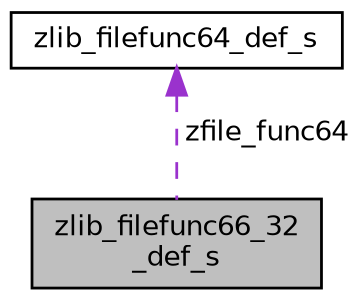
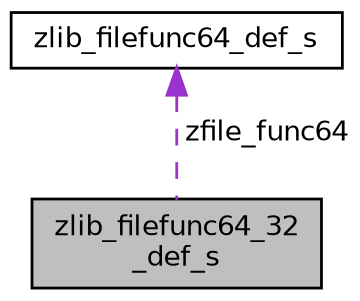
(177, 244) -> (177, 244)
